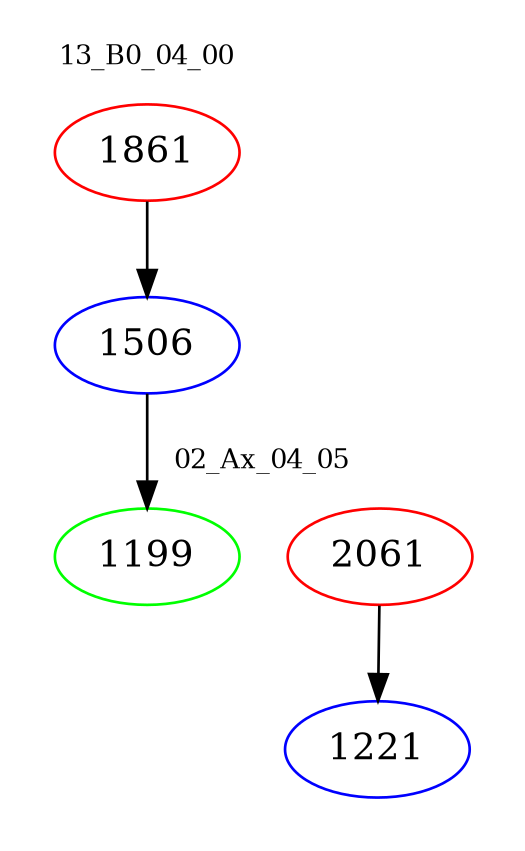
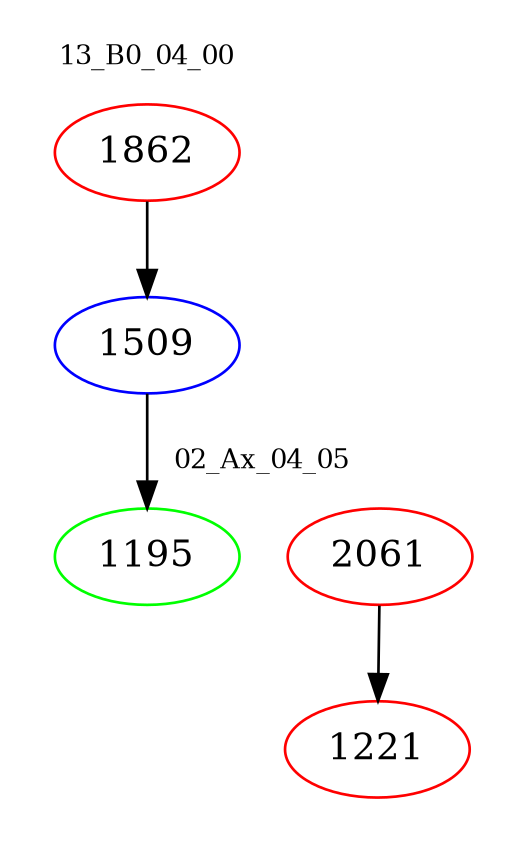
(147, 153) -> (147, 153)
(147, 345) -> (147, 345)
(147, 557) -> (147, 557)
(377, 749) -> (377, 749)
